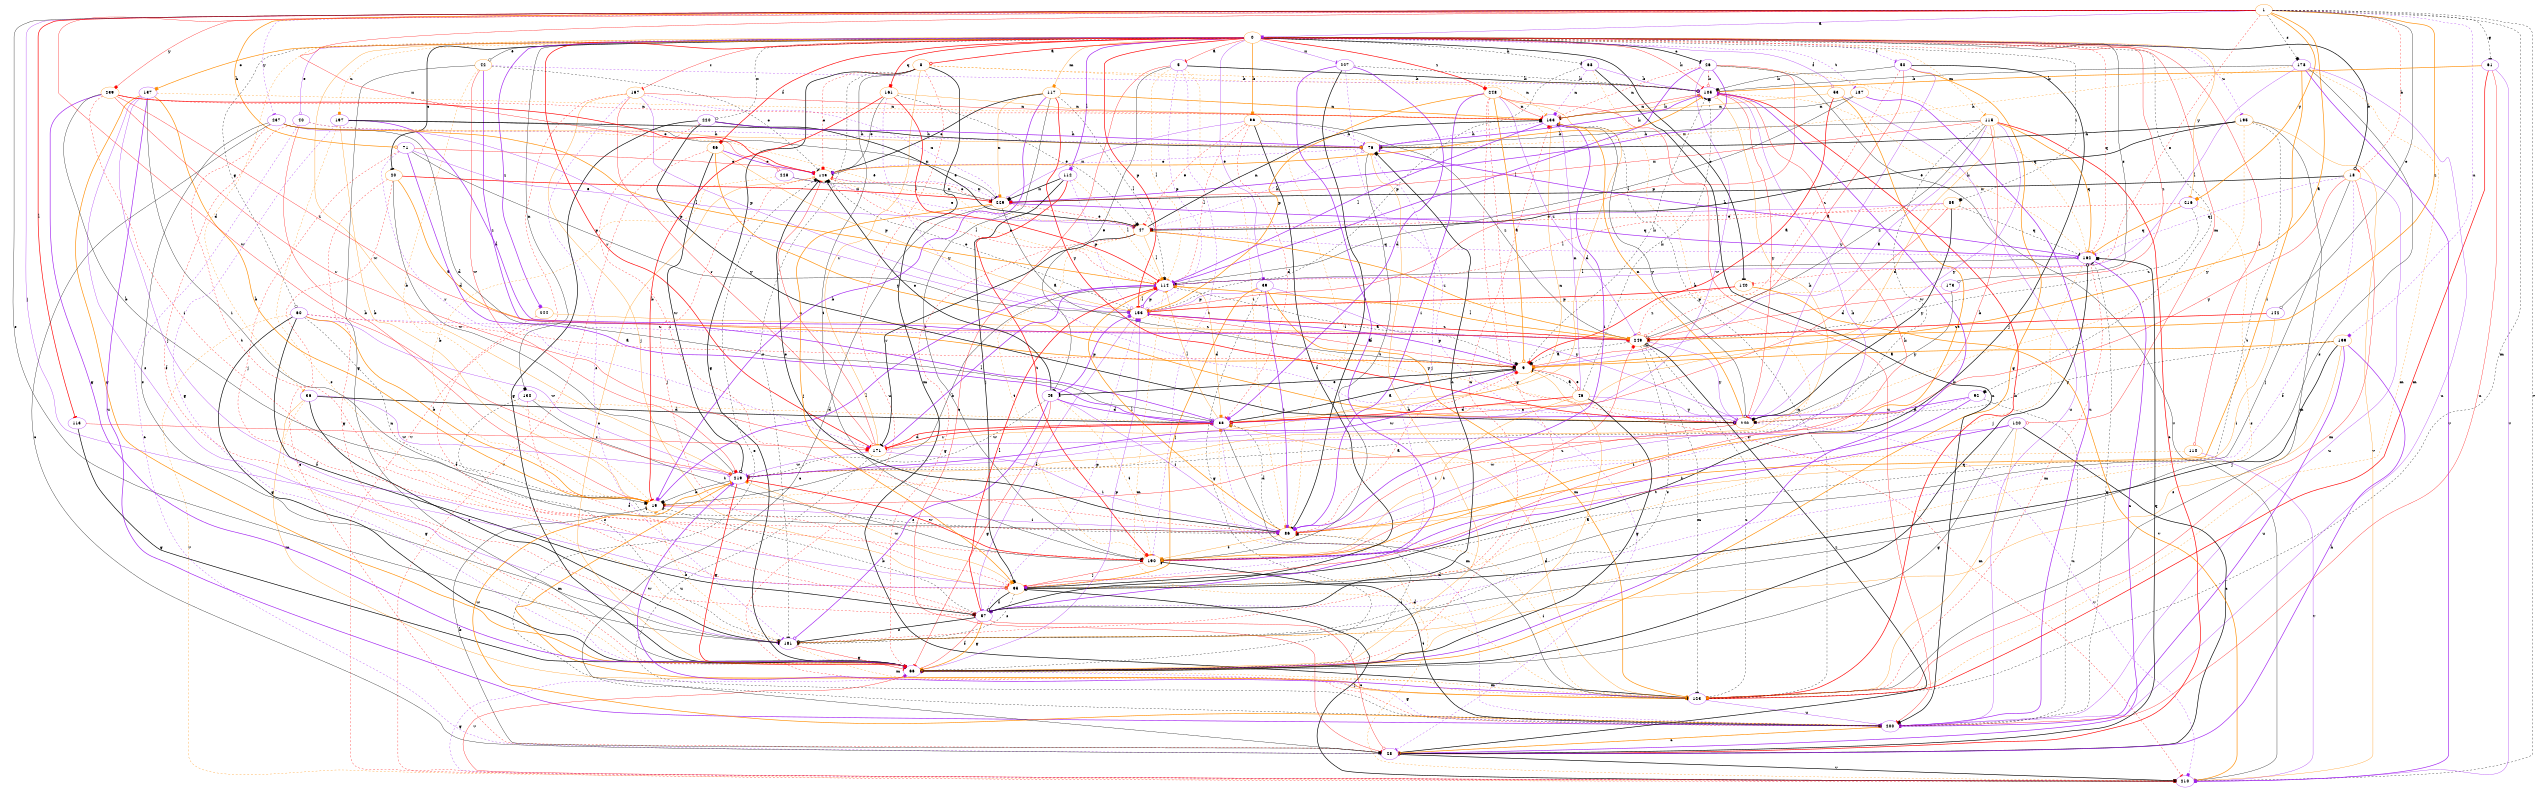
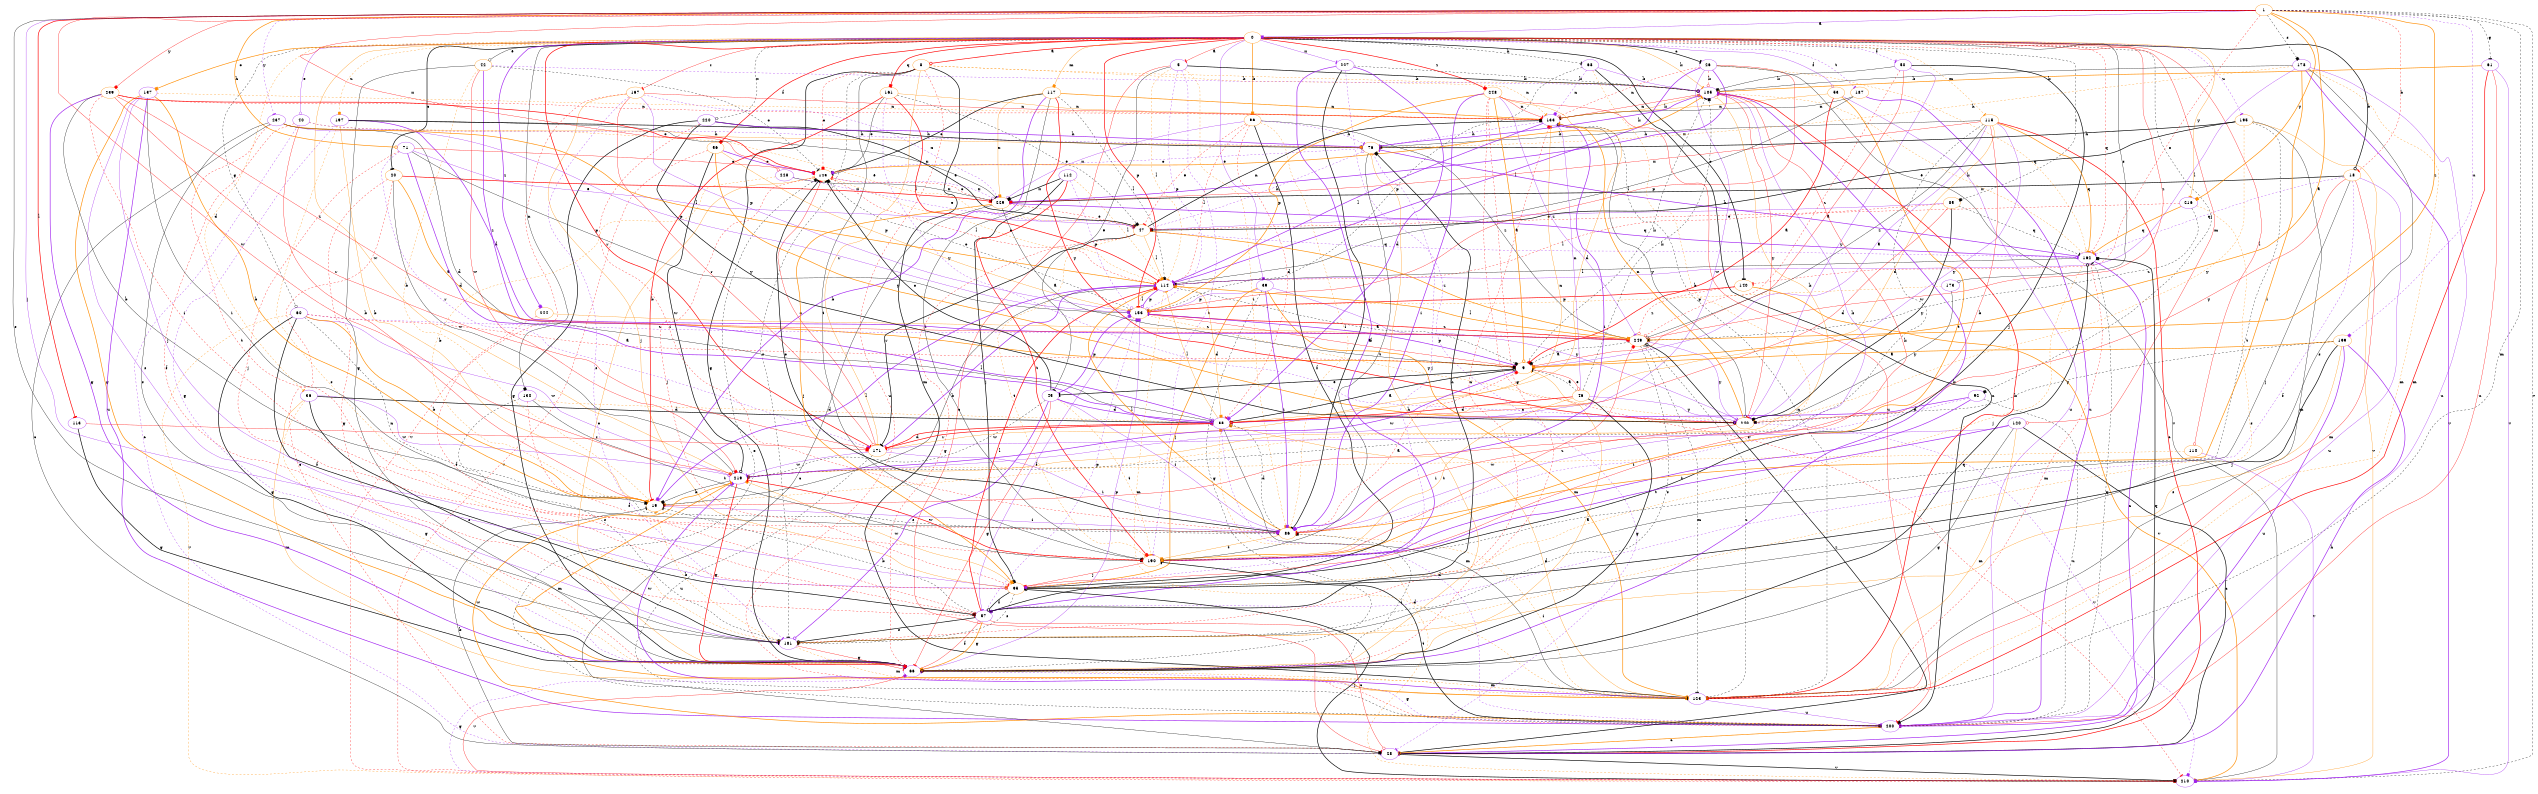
(1487, 40) -> (1487, 40)
(1109, 47) -> none
(2275, 313) -> none
(2250, 495) -> (2250, 495)
(1646, 589) -> none
